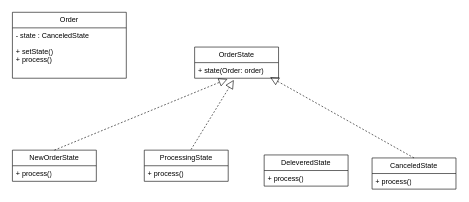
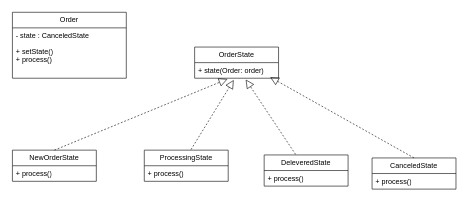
none -> (273, 120)
